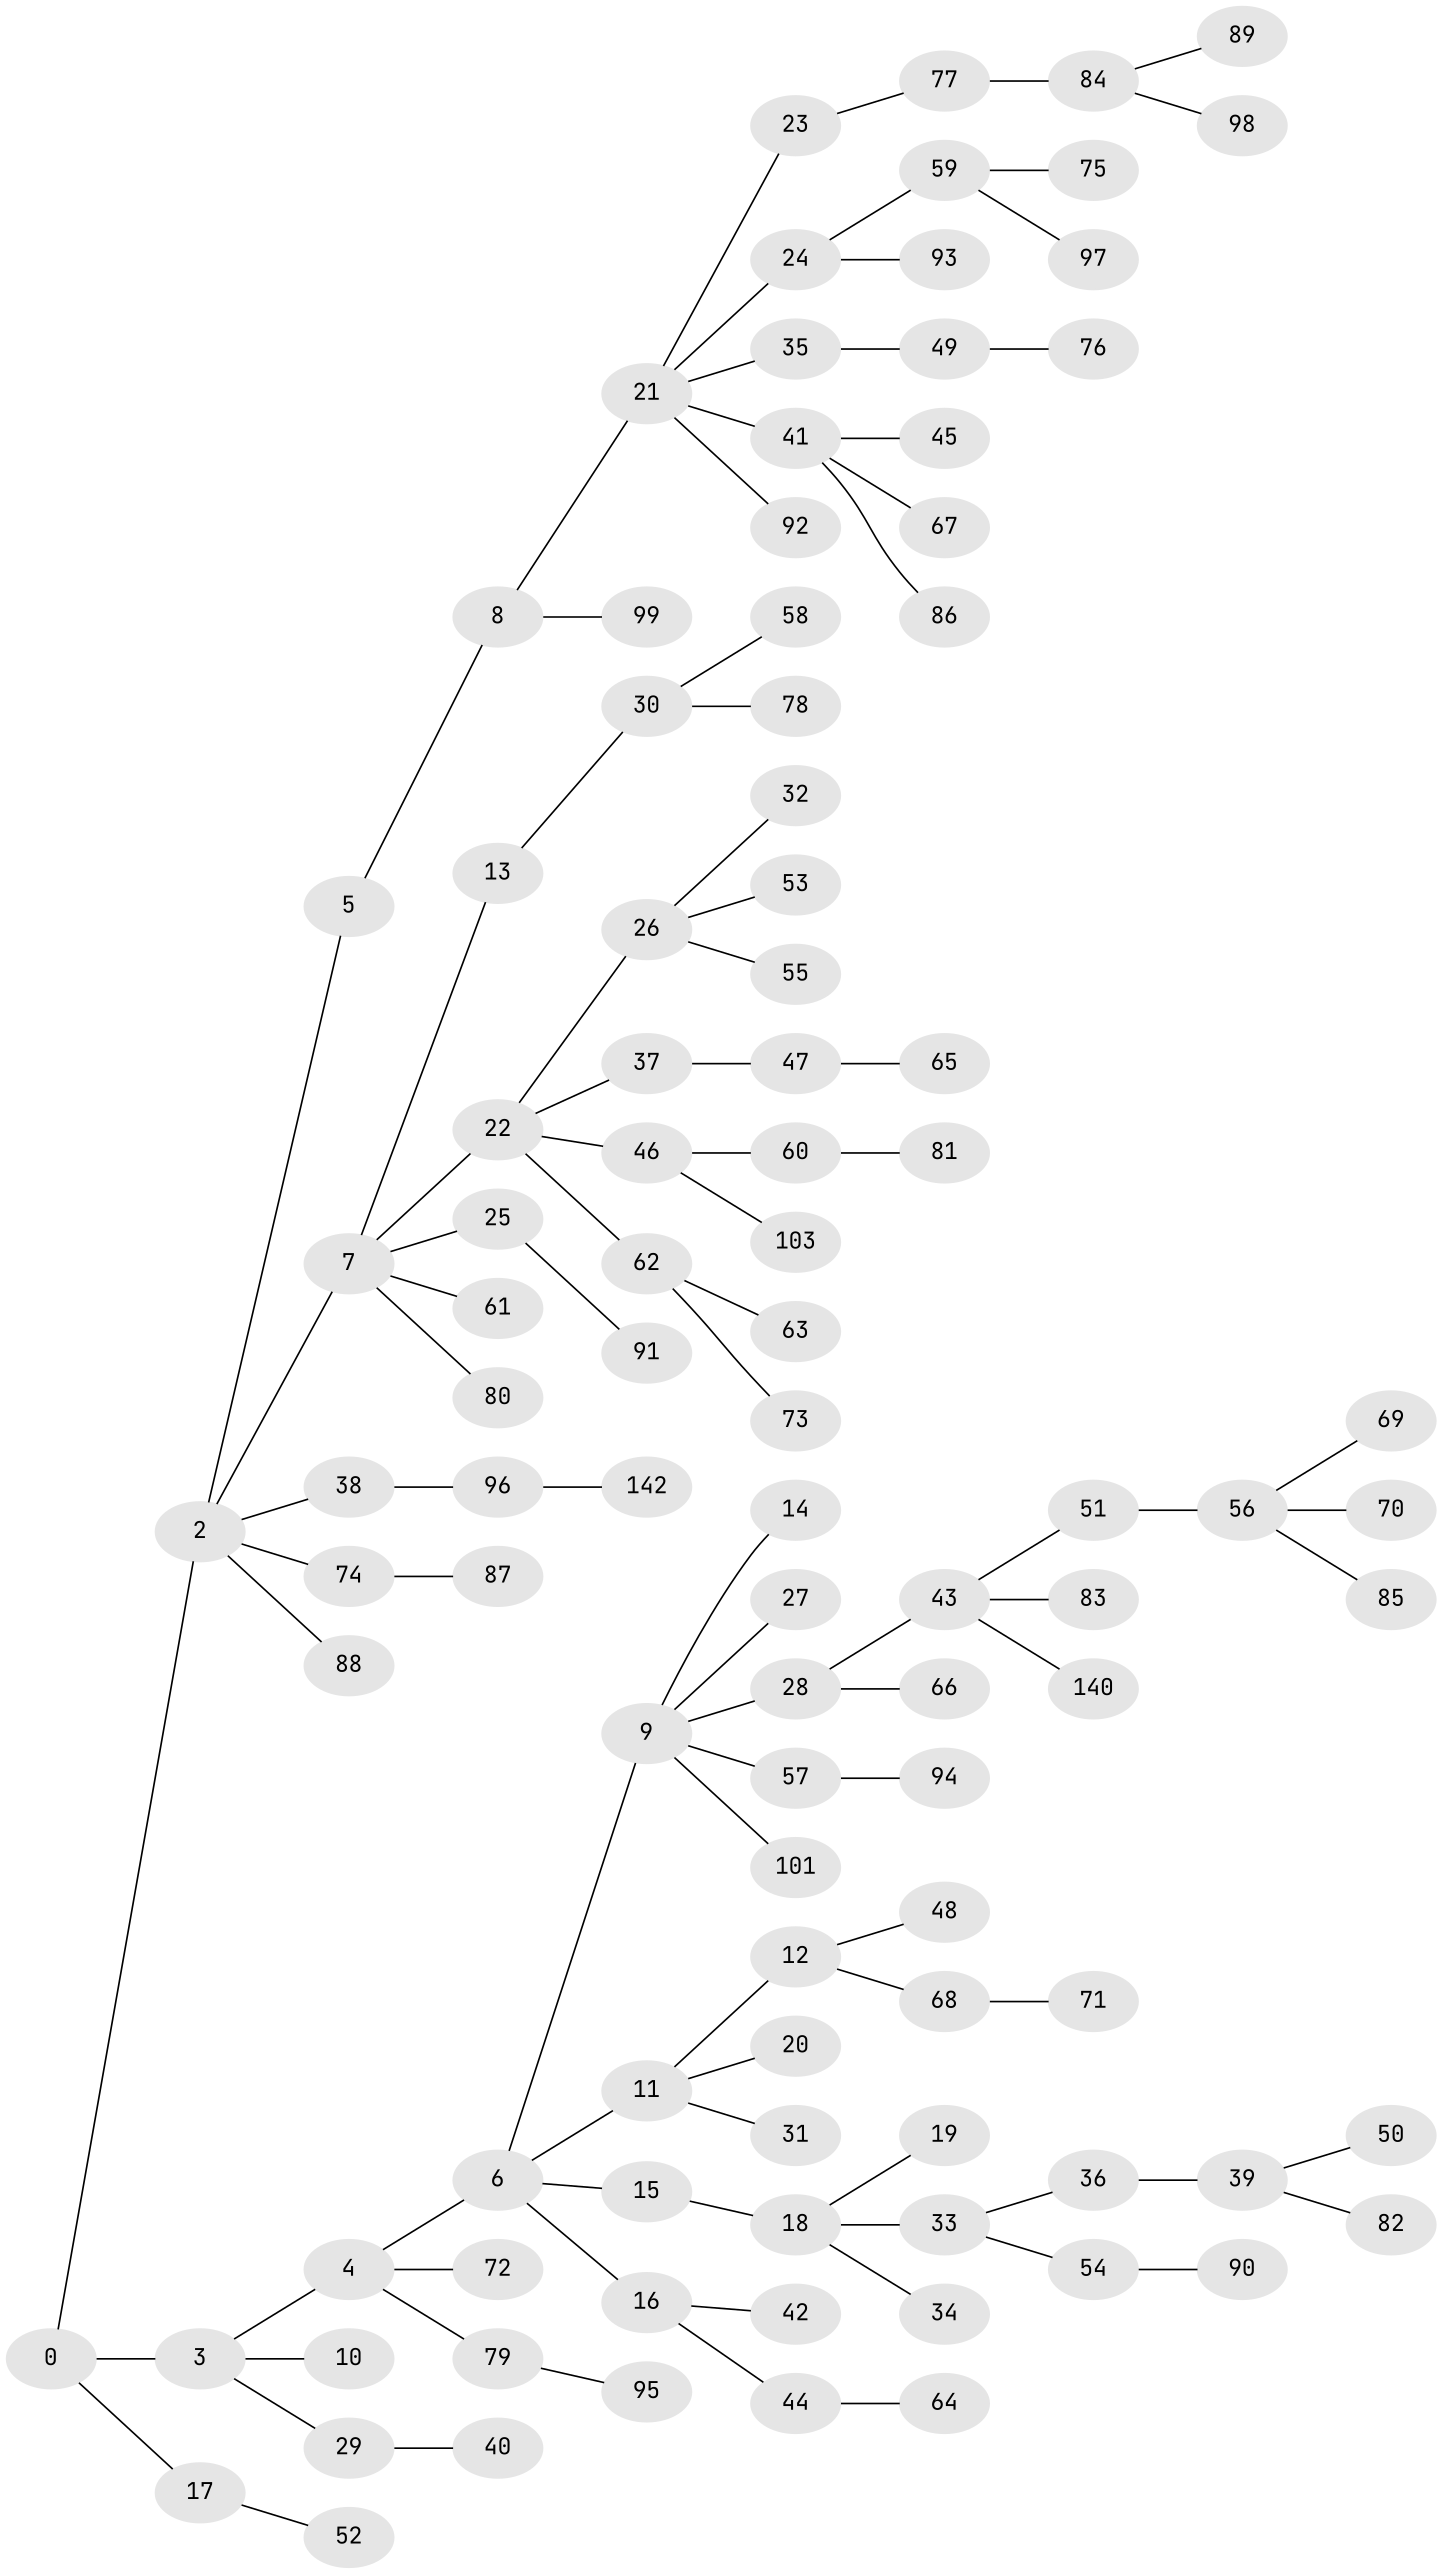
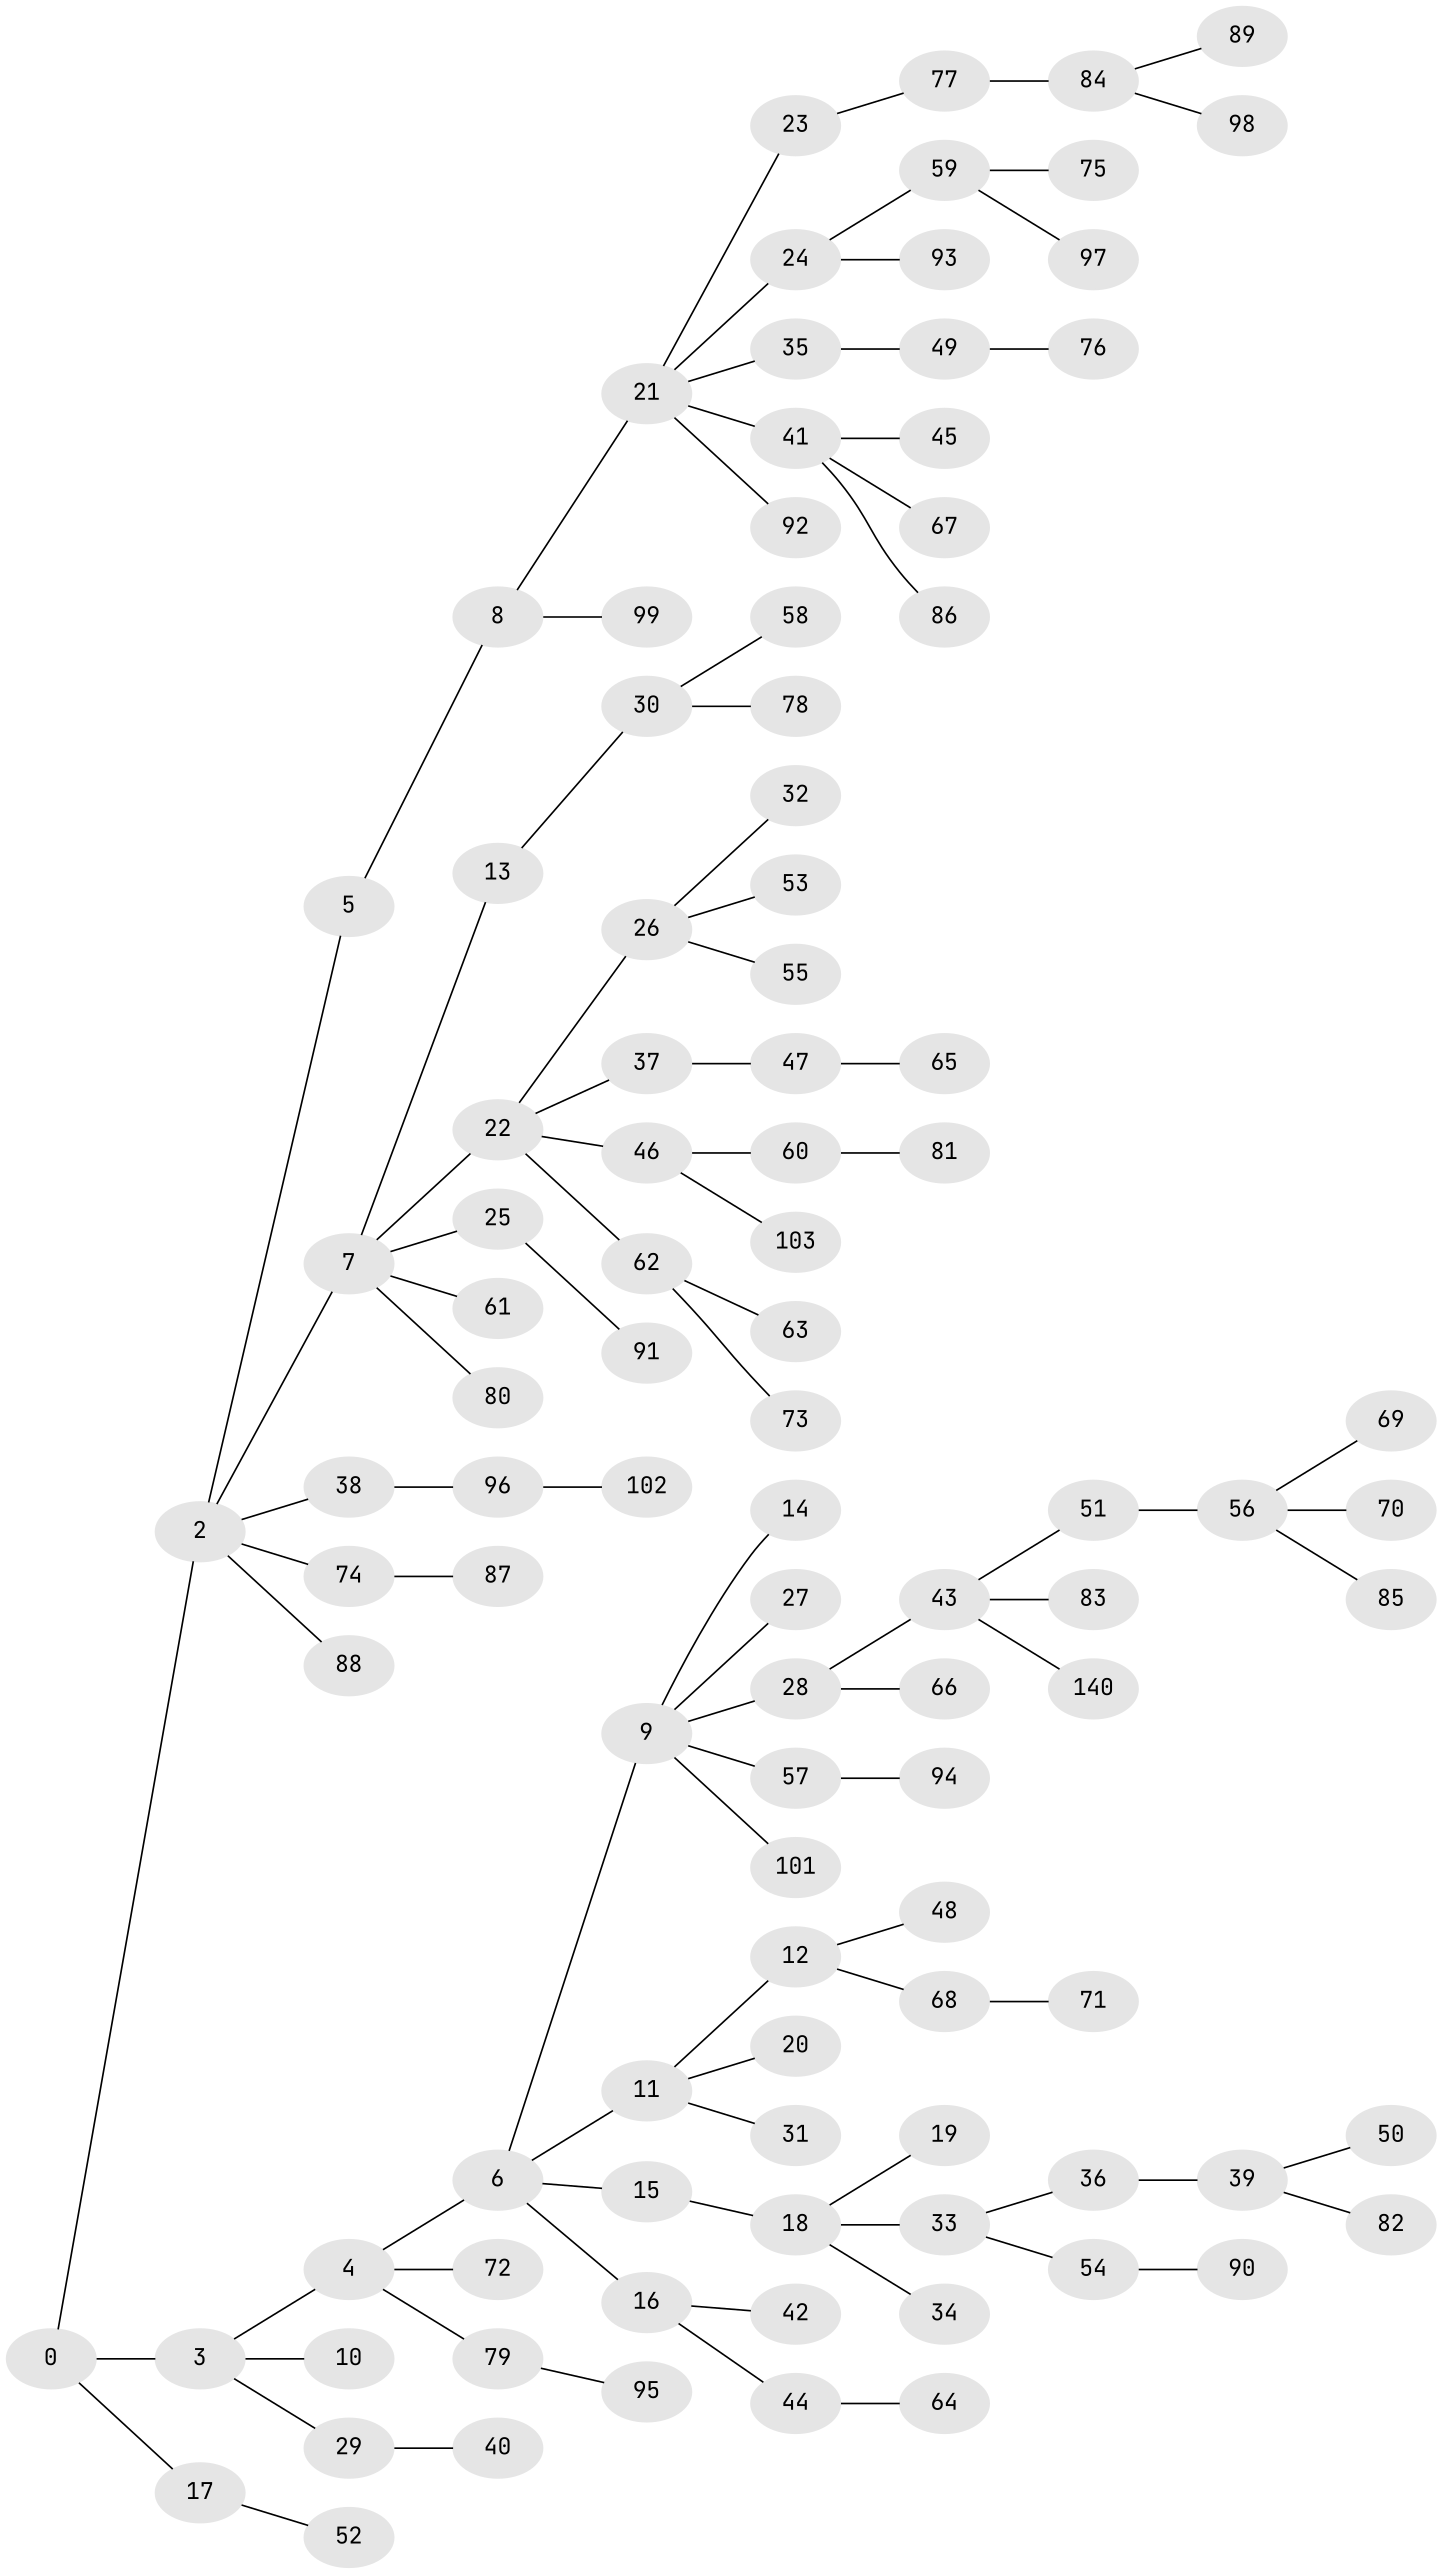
(647, 1487) -> (647, 1487)
